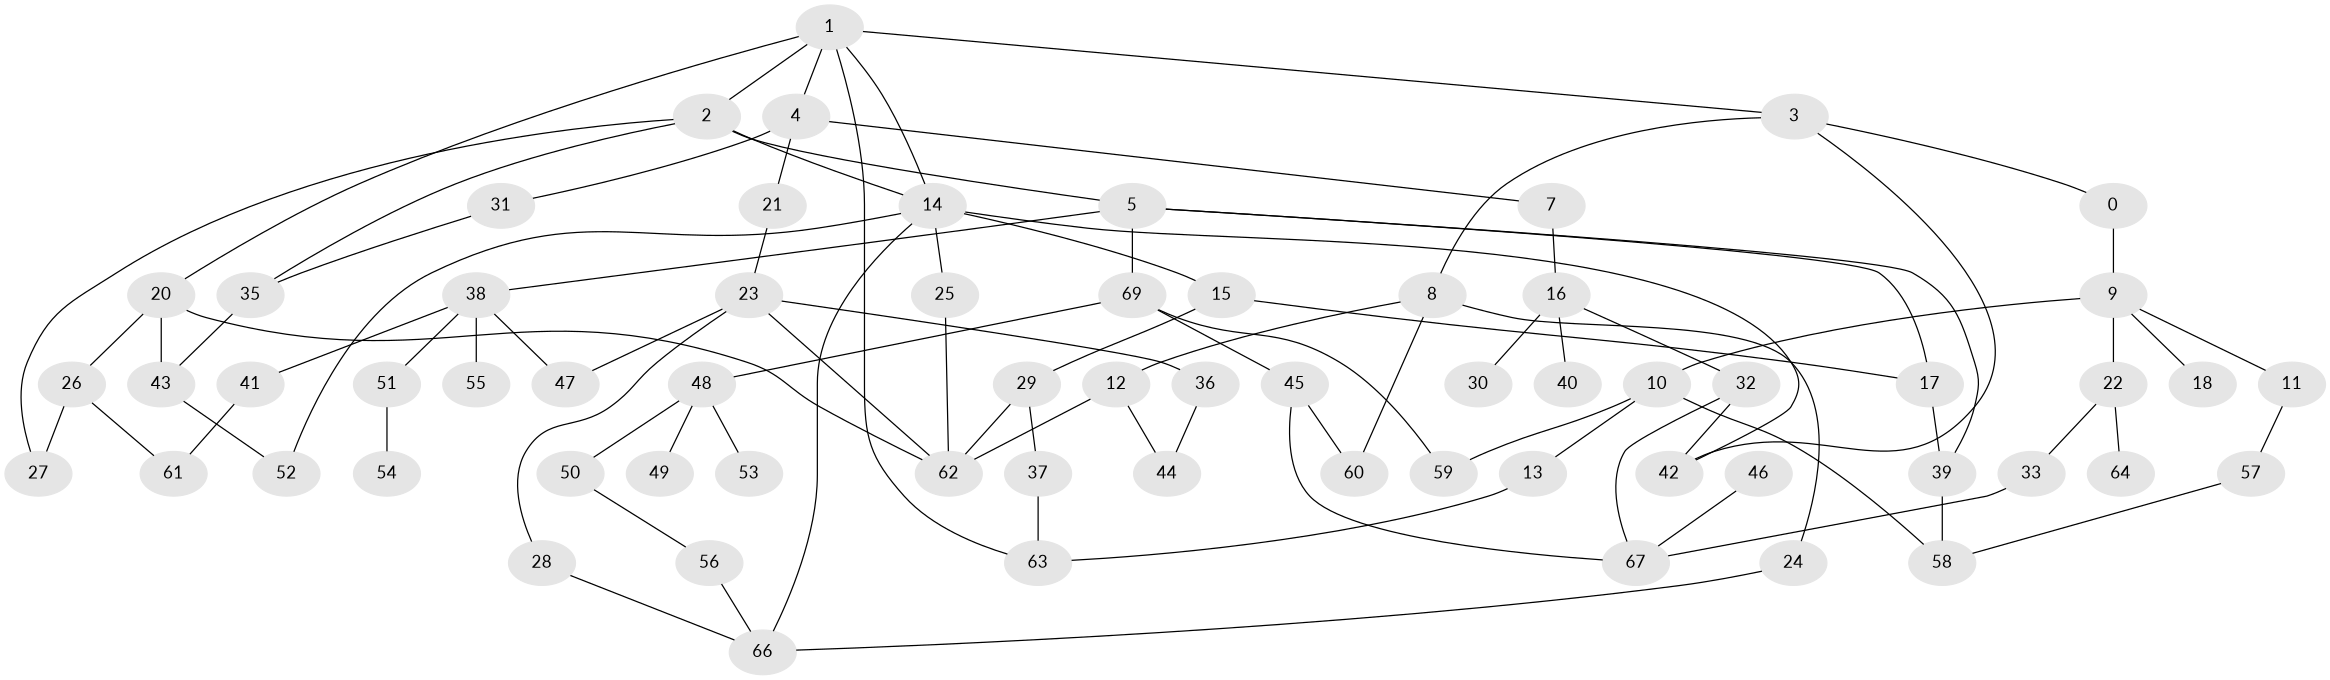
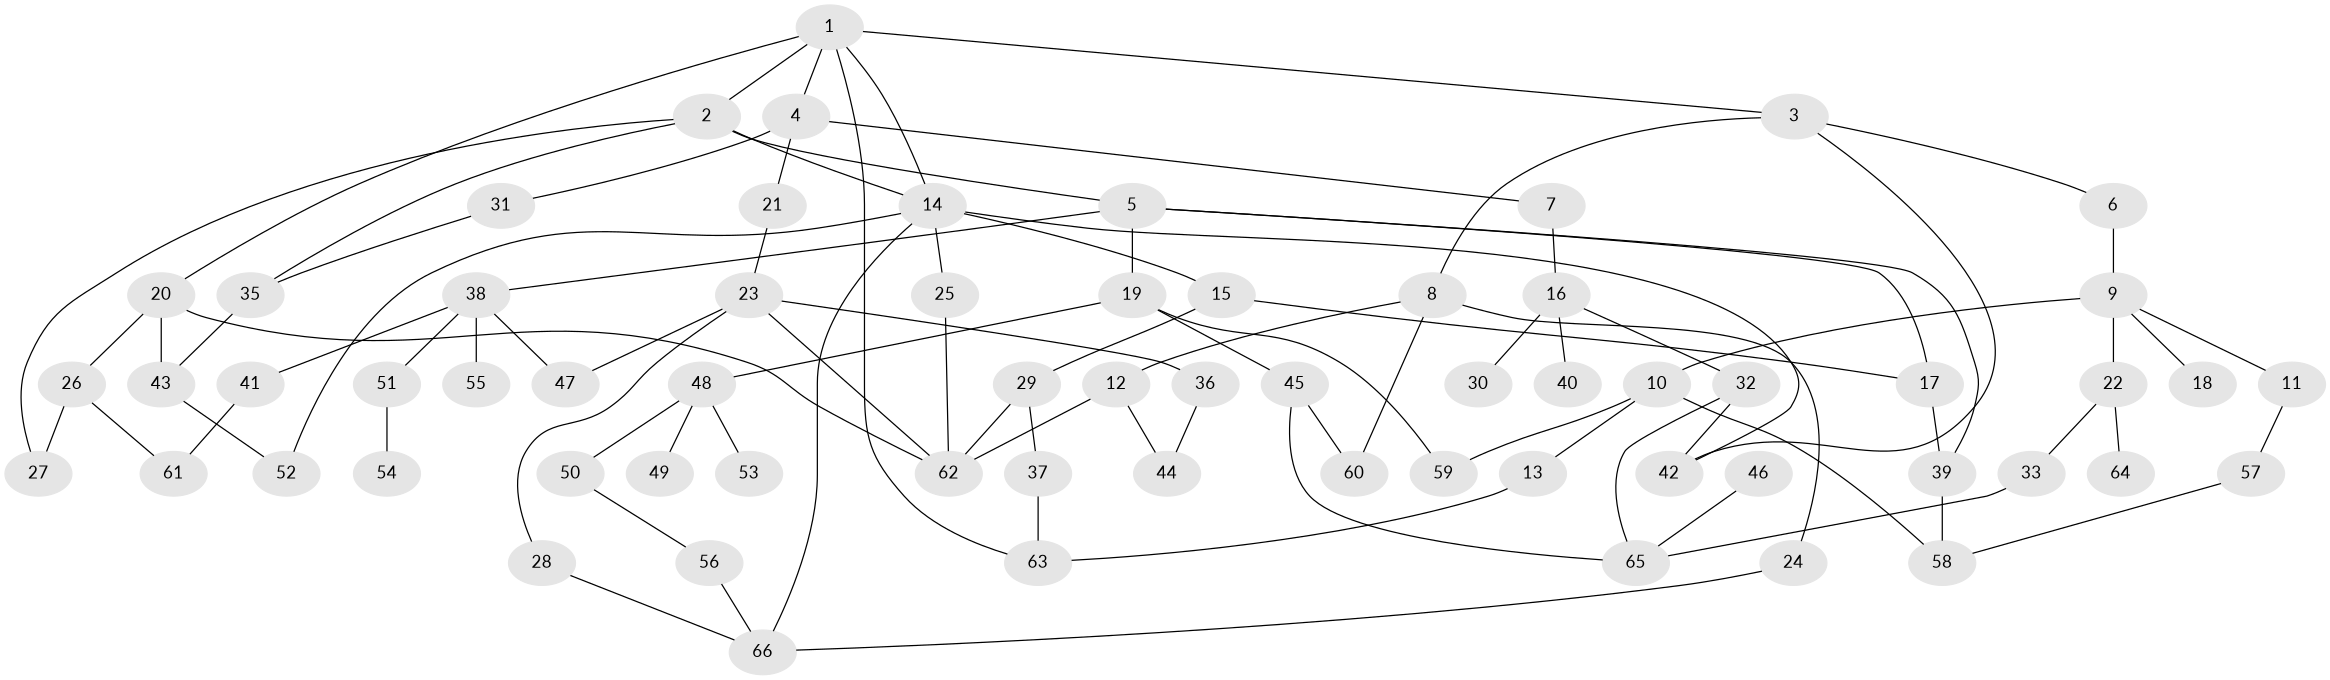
(2113, 206) -> (2113, 206)
(1132, 295) -> (1132, 295)
(1636, 563) -> (1636, 563)
